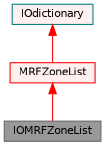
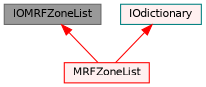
(53, 107) -> (83, 47)
